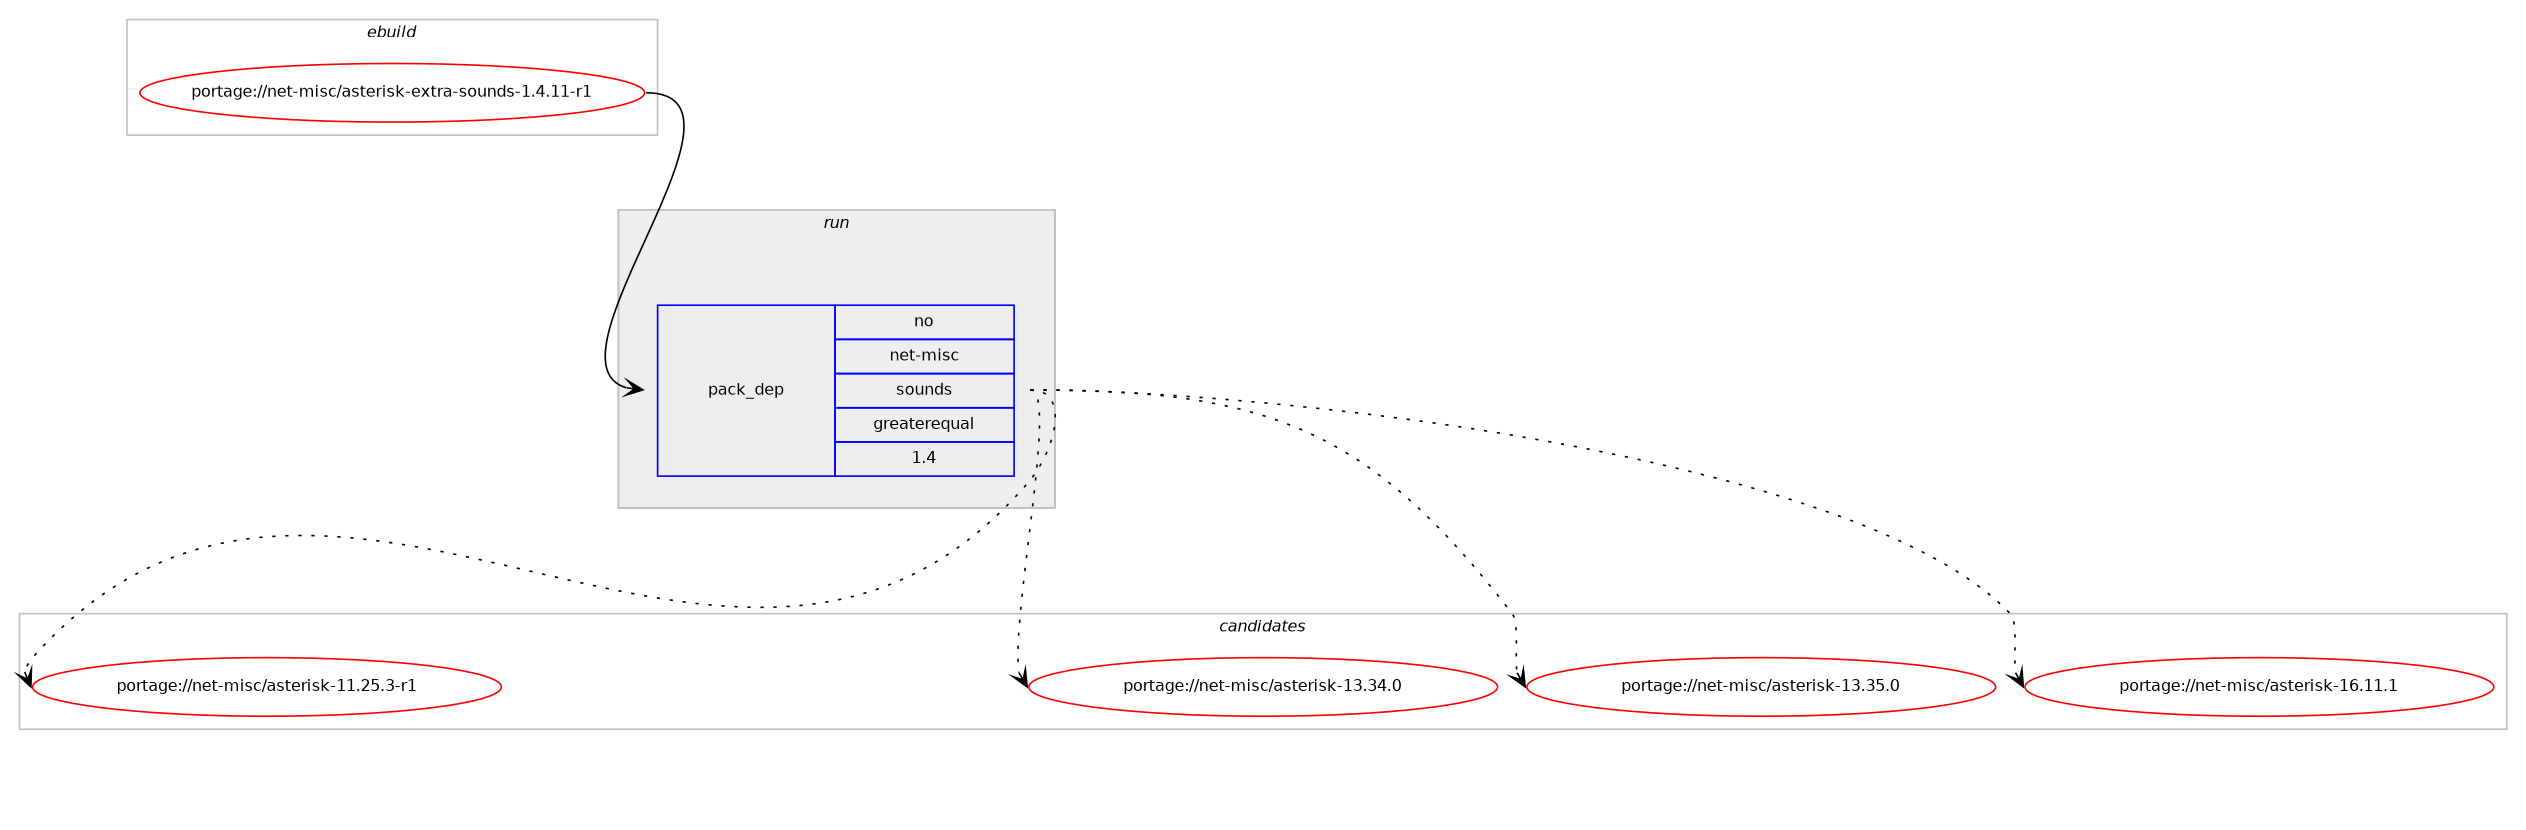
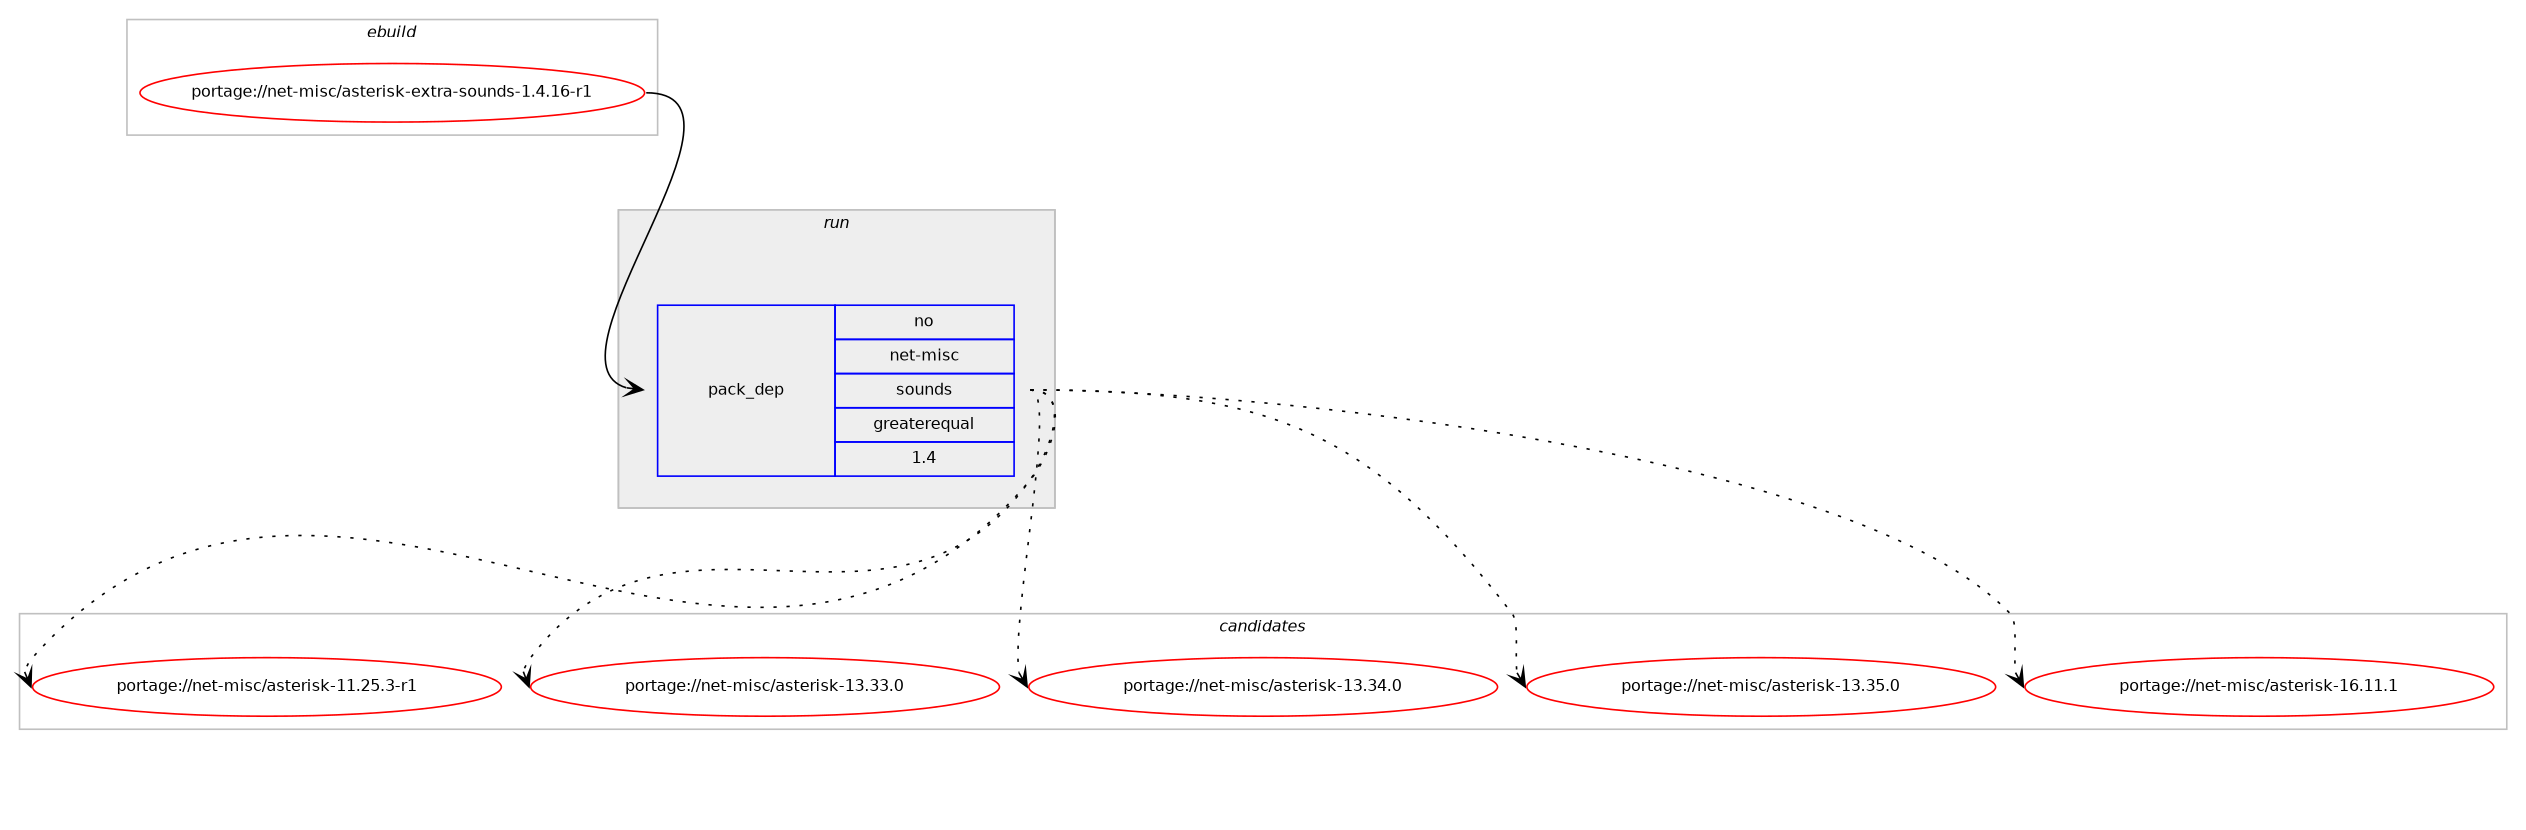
(392, 93) -> (392, 93)
none -> (765, 687)
